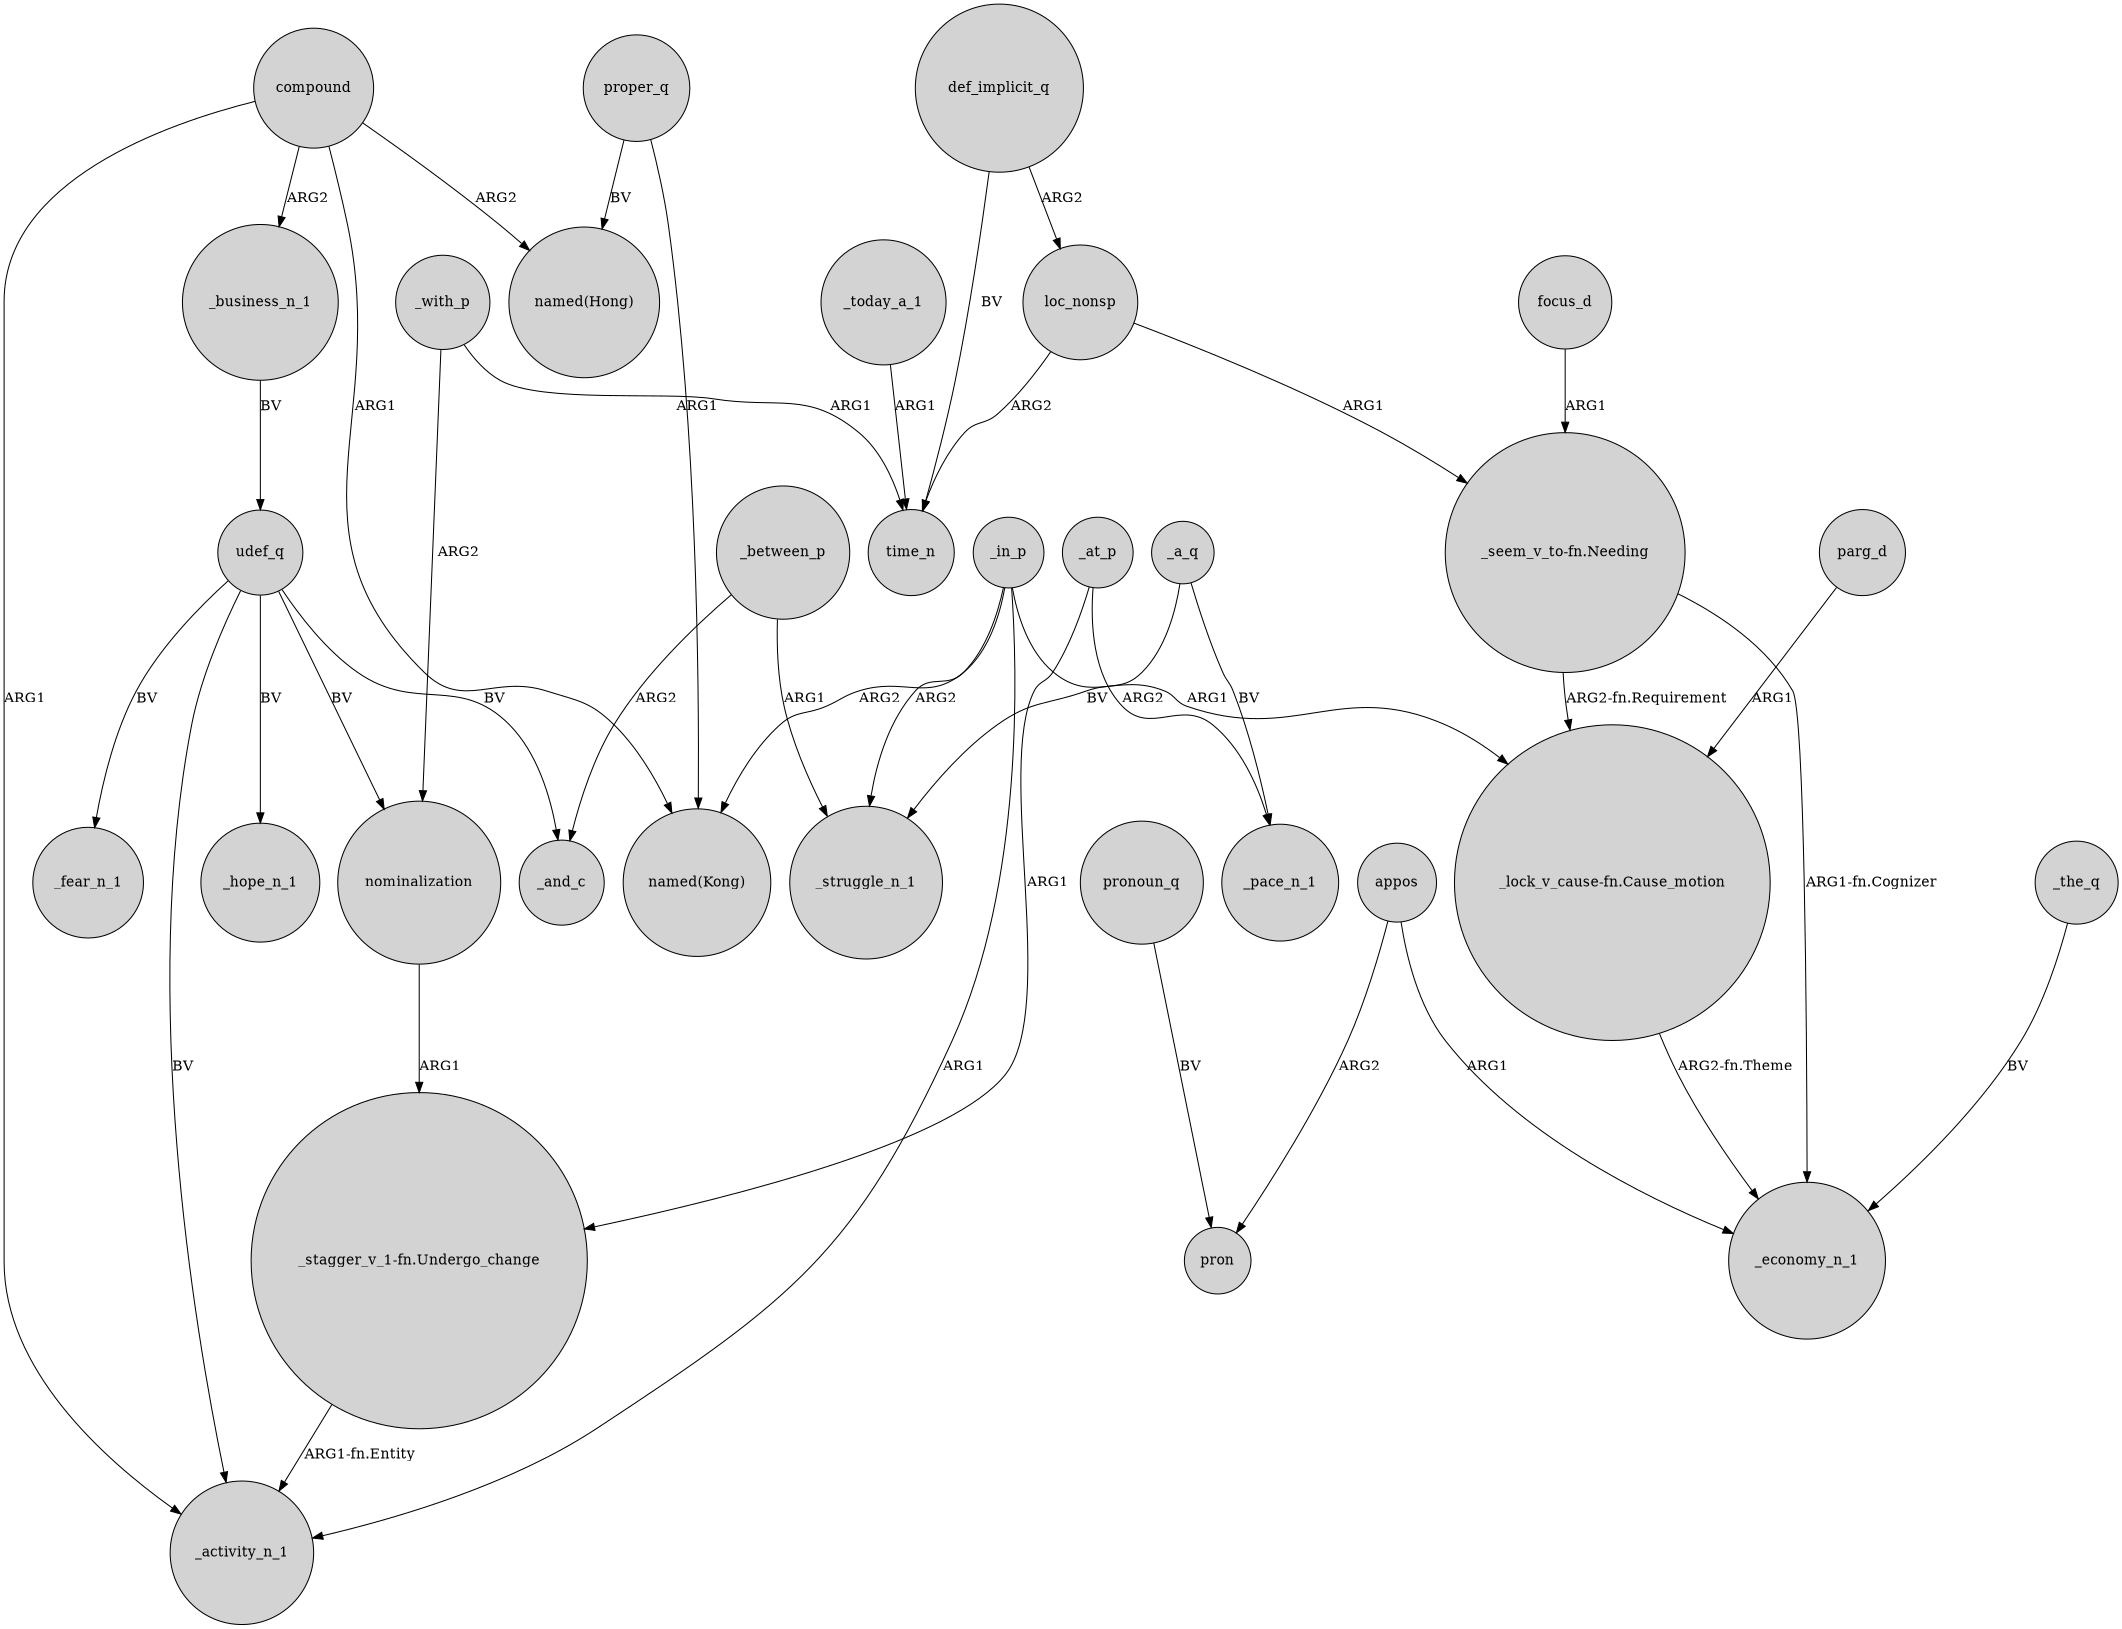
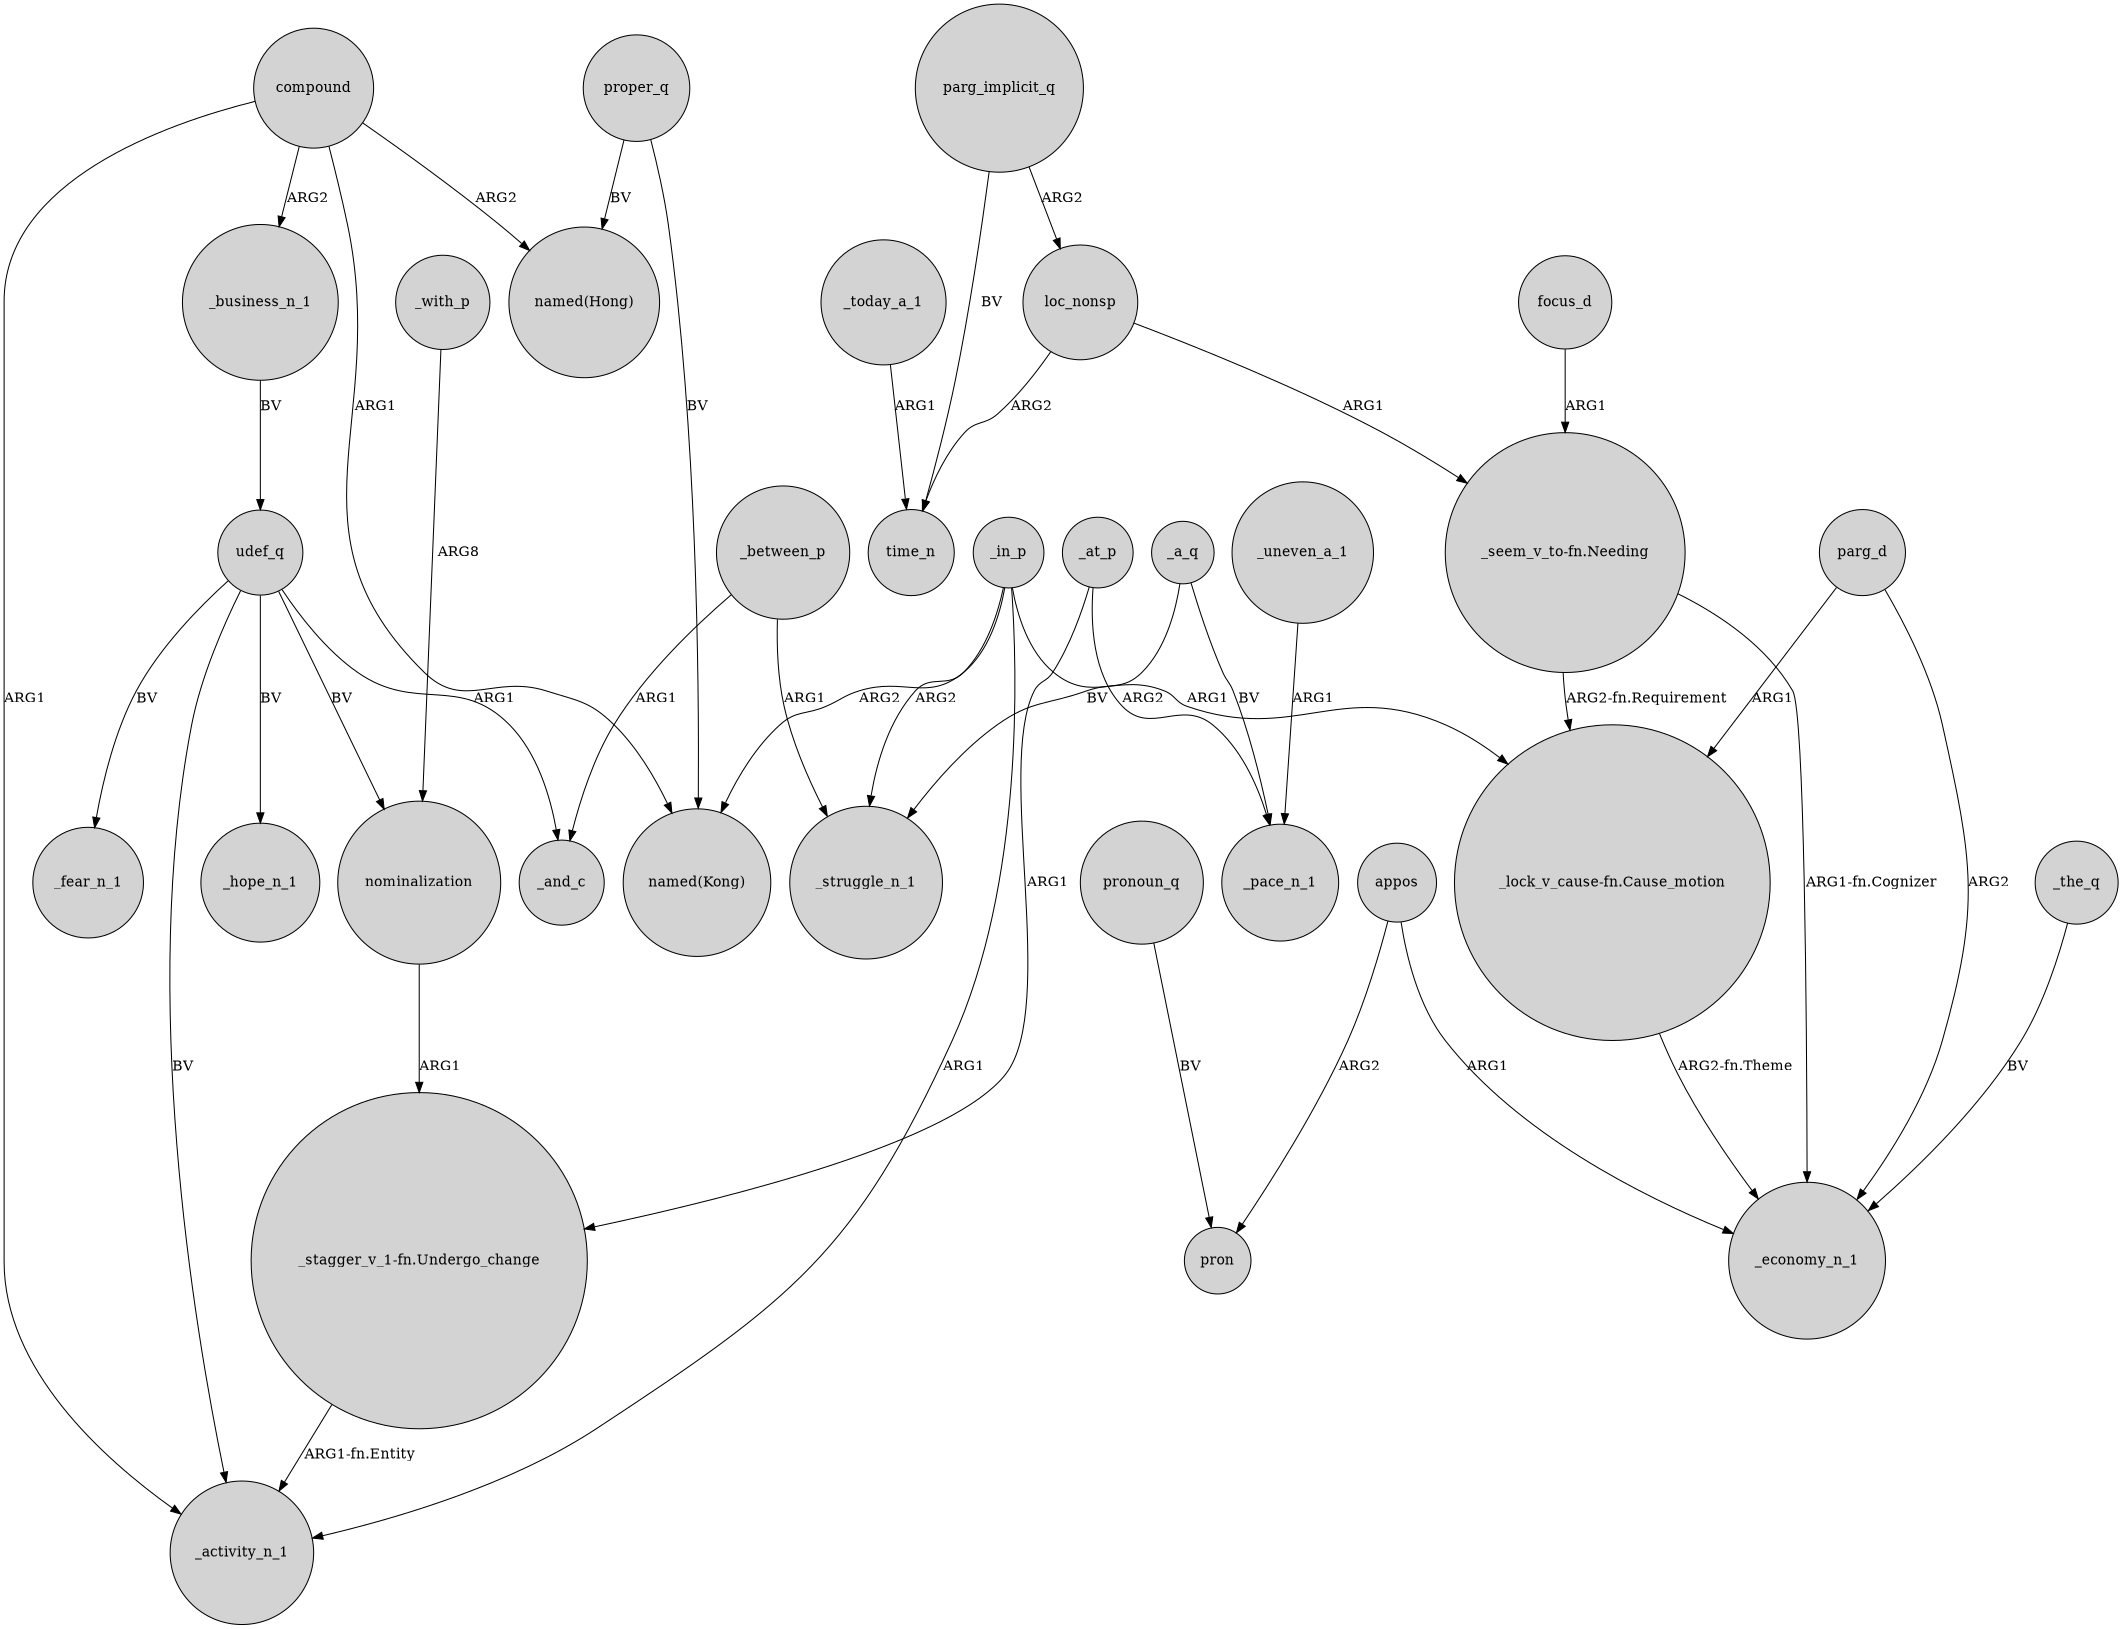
(999, 88) -> (999, 88)
(697, 397) -> none
(698, 407) -> (698, 407)
(459, 553) -> (459, 553)
none -> (1303, 553)
(495, 699) -> (495, 699)
(657, 699) -> (657, 699)
none -> (1968, 895)
